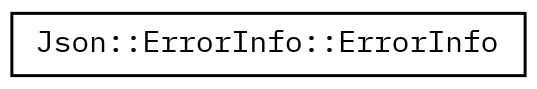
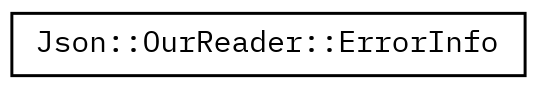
(268, 44) -> (268, 44)
